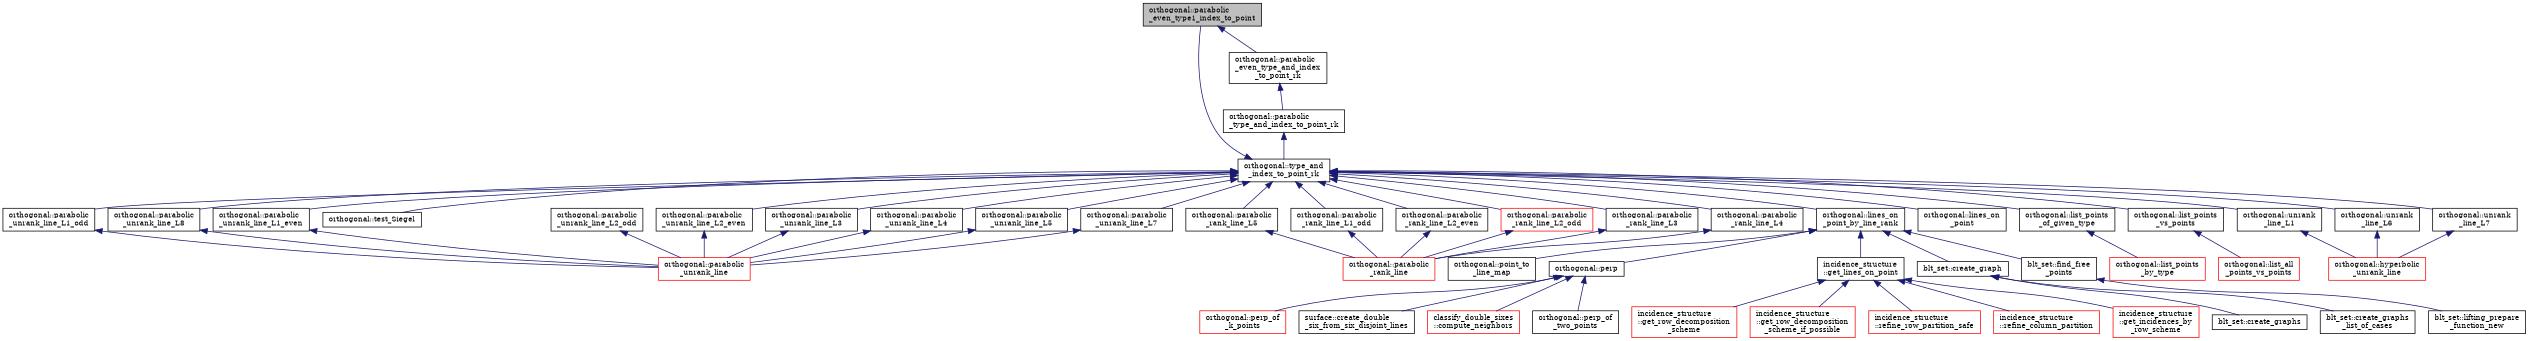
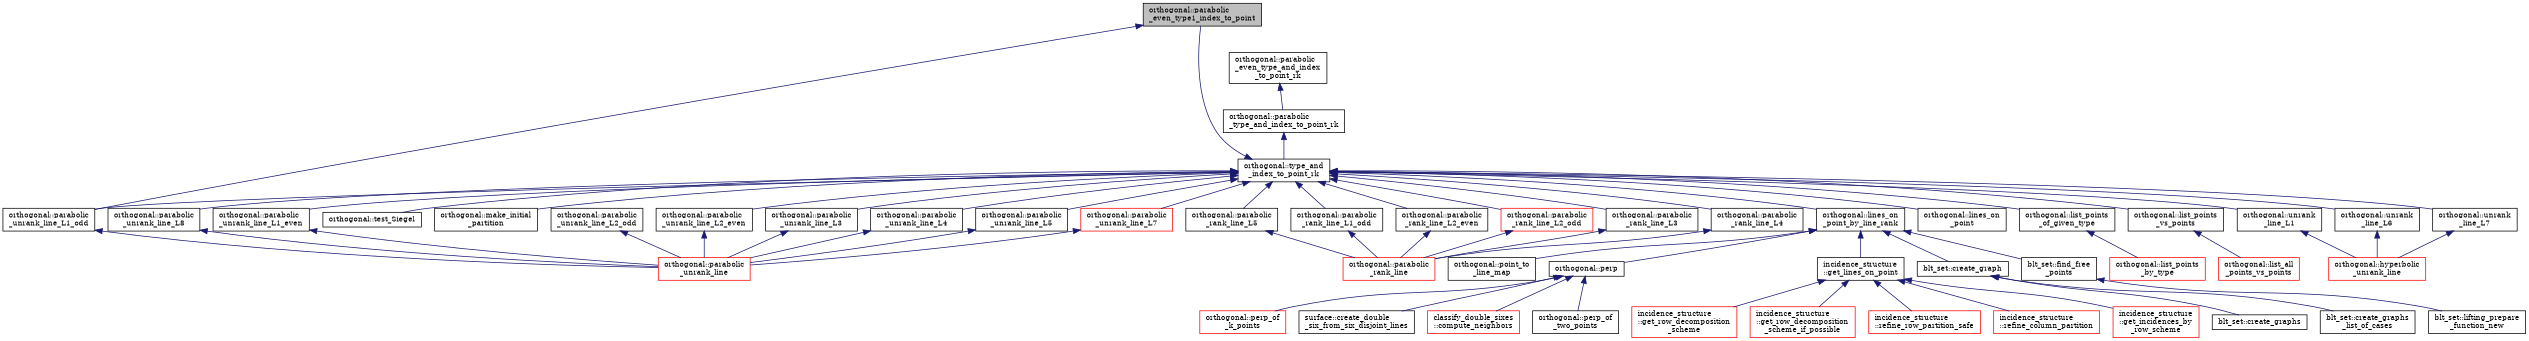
(1240, 41) -> (615, 115)
none -> (486, 220)
(1127, 220) -> (1127, 220)
